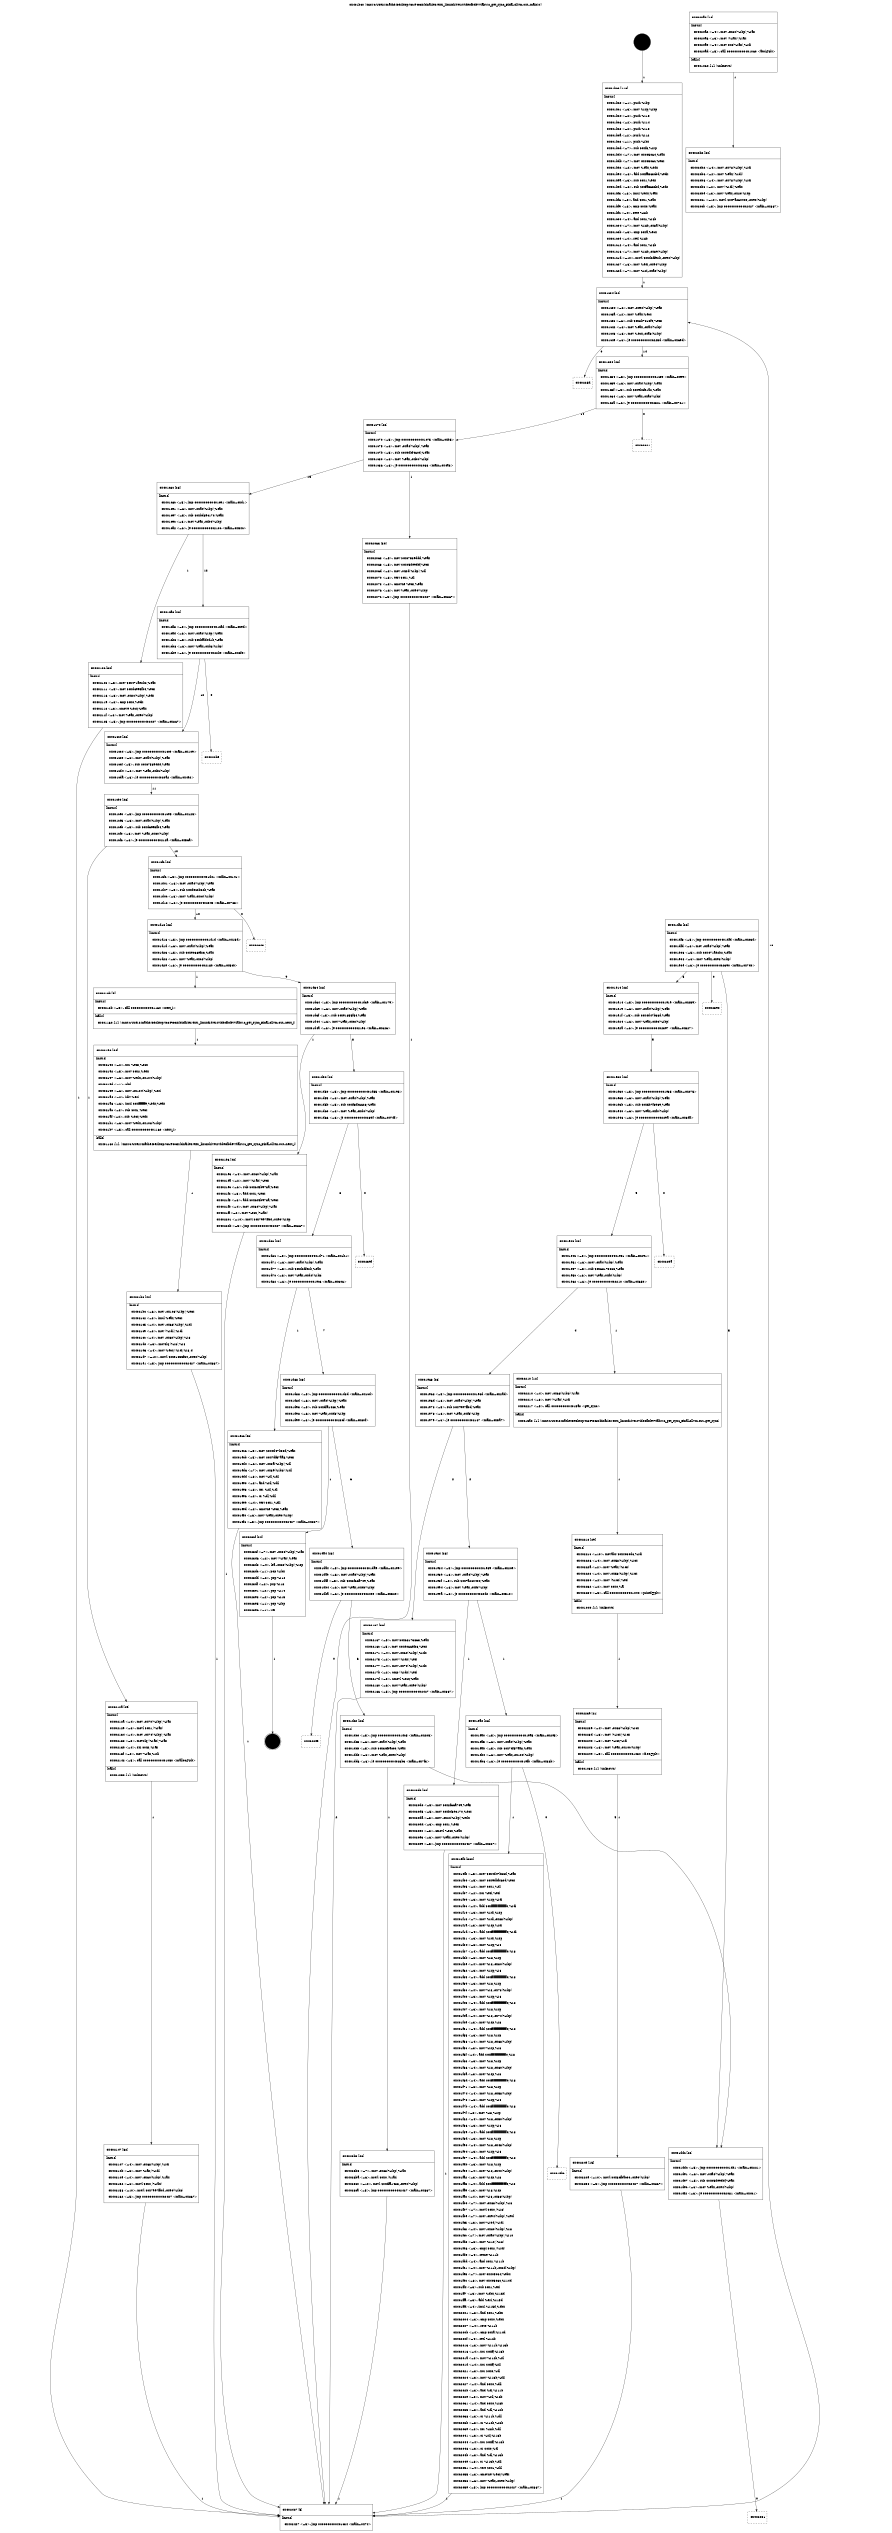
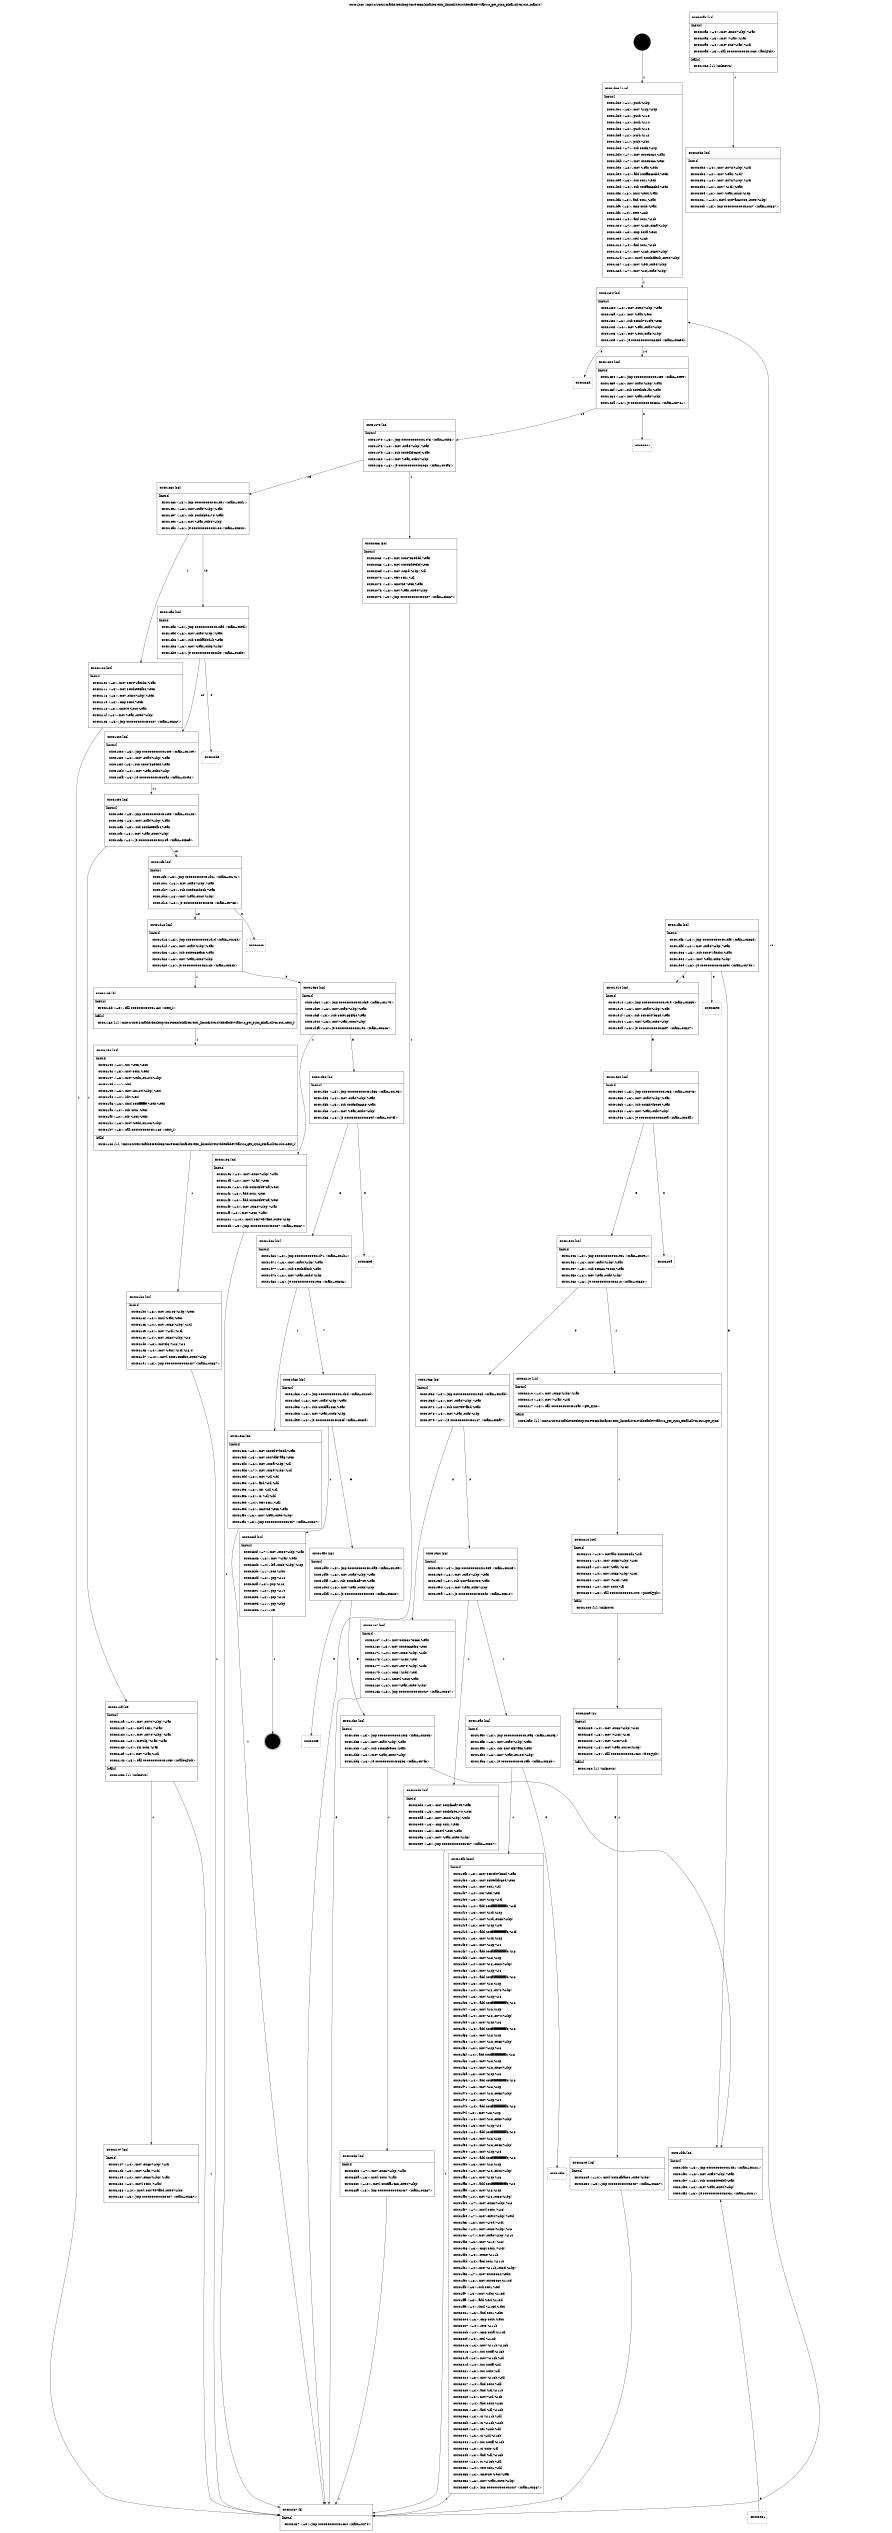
(738, 2354) -> (744, 2356)
(147, 2398) -> (205, 2172)
